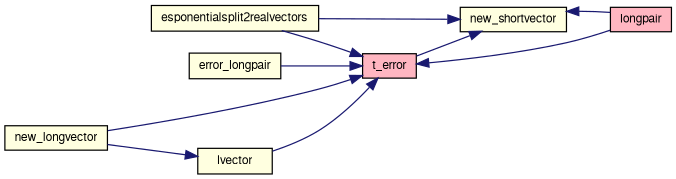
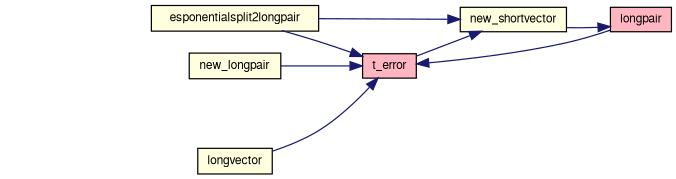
(595, 12) -> (582, 28)
(235, 18) -> (235, 18)
(235, 66) -> (235, 66)
(56, 138) -> none
(235, 161) -> (235, 161)
